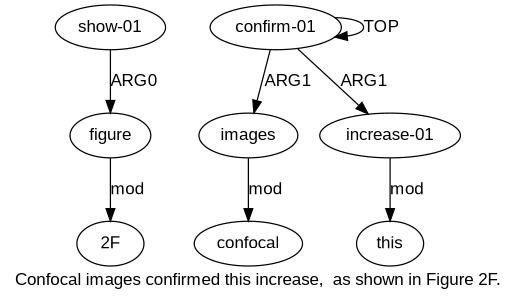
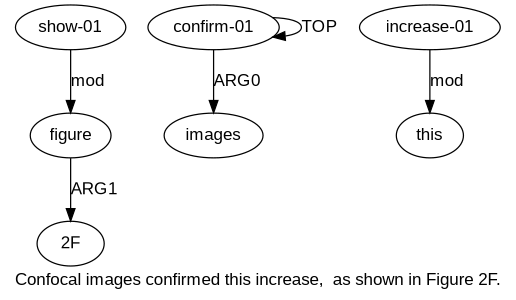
(328, 77) -> none
(134, 81) -> (88, 81)
(288, 81) -> (237, 81)
(128, 190) -> (94, 190)
(248, 244) -> none
